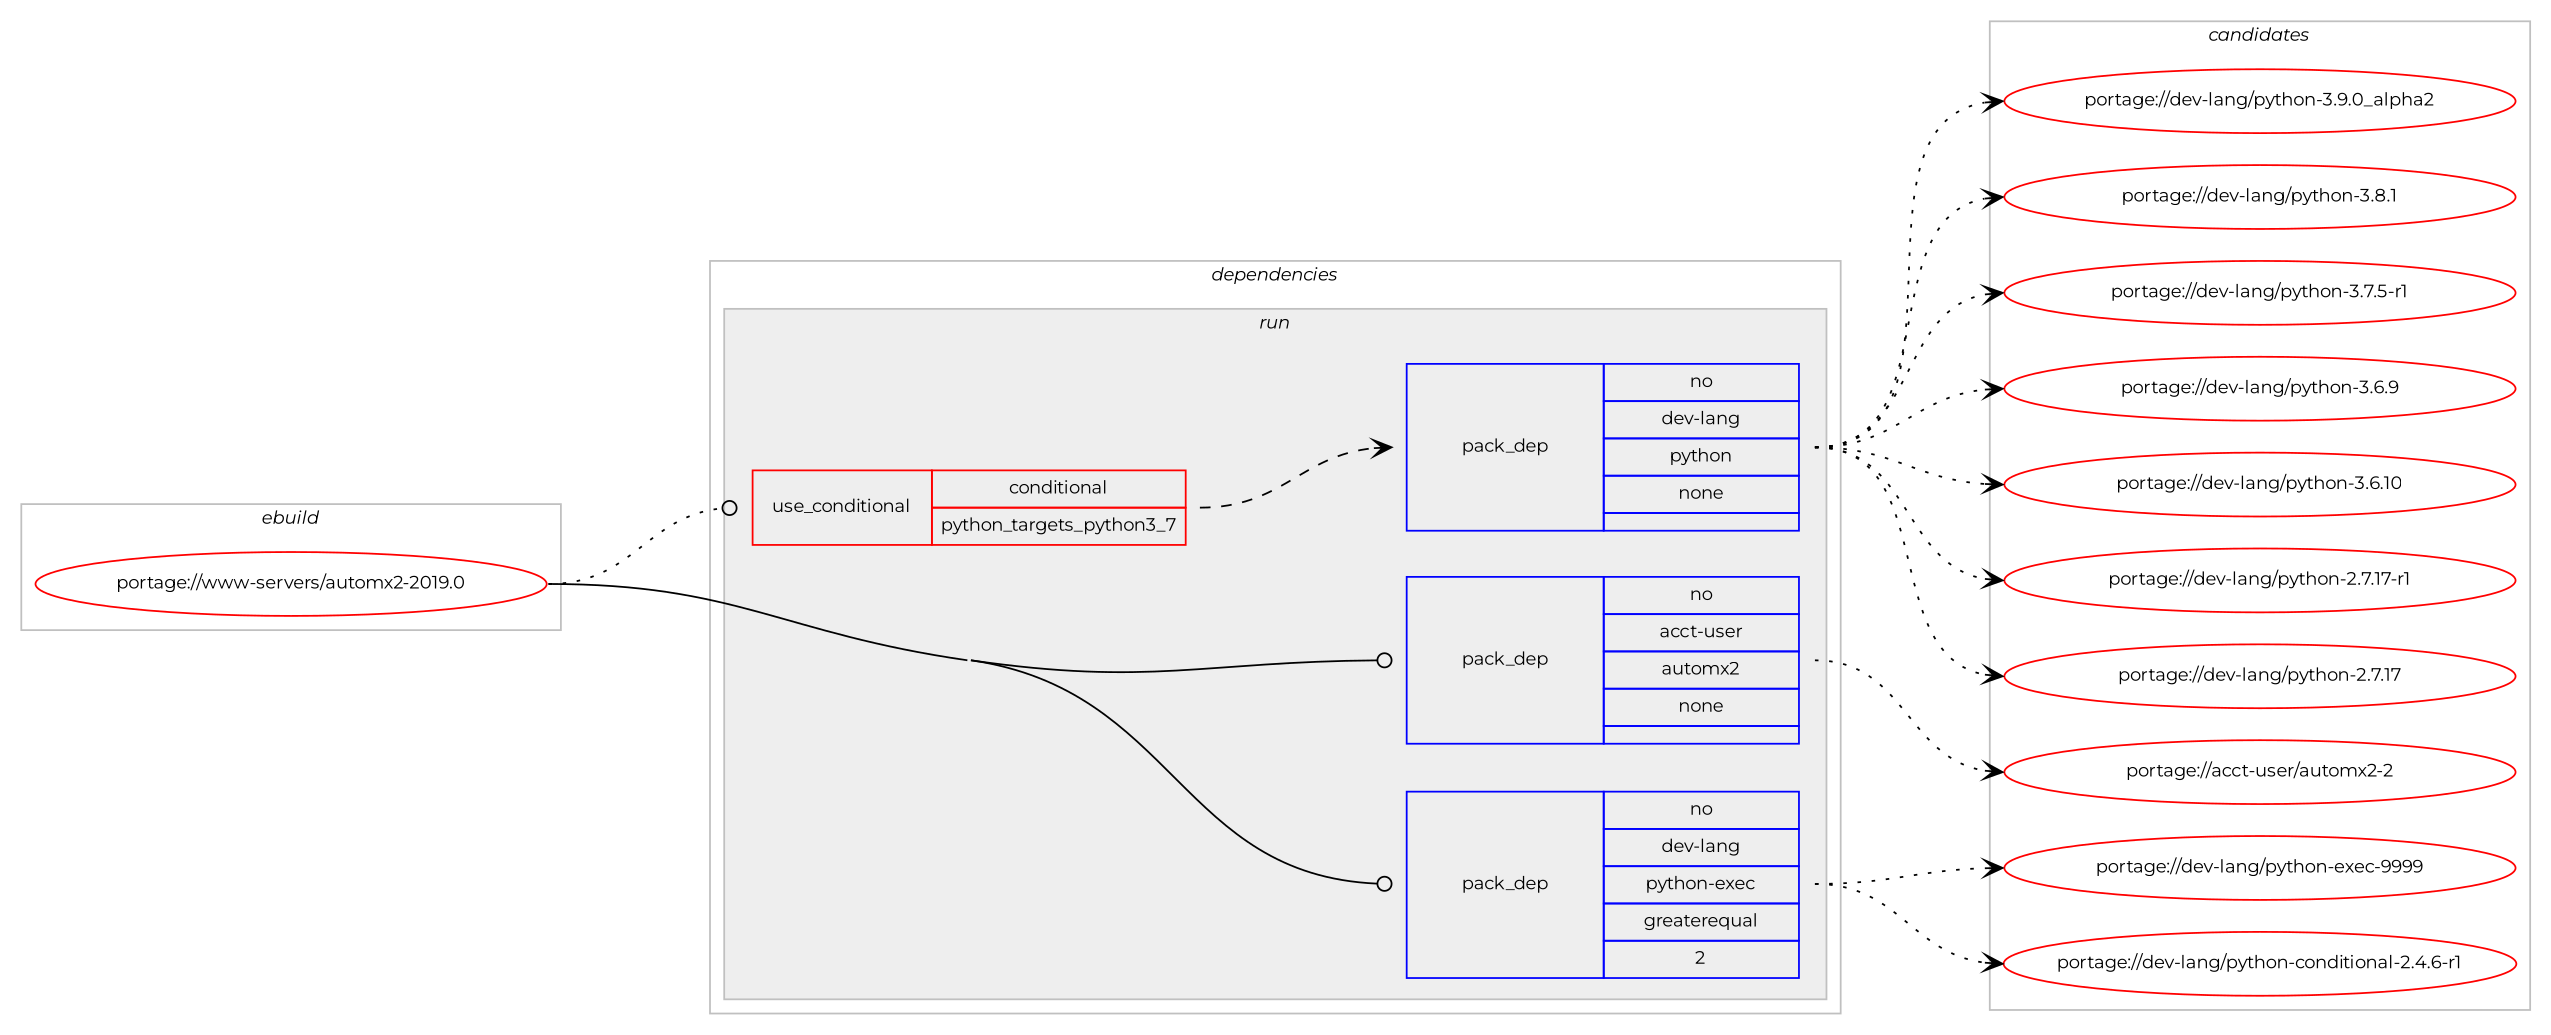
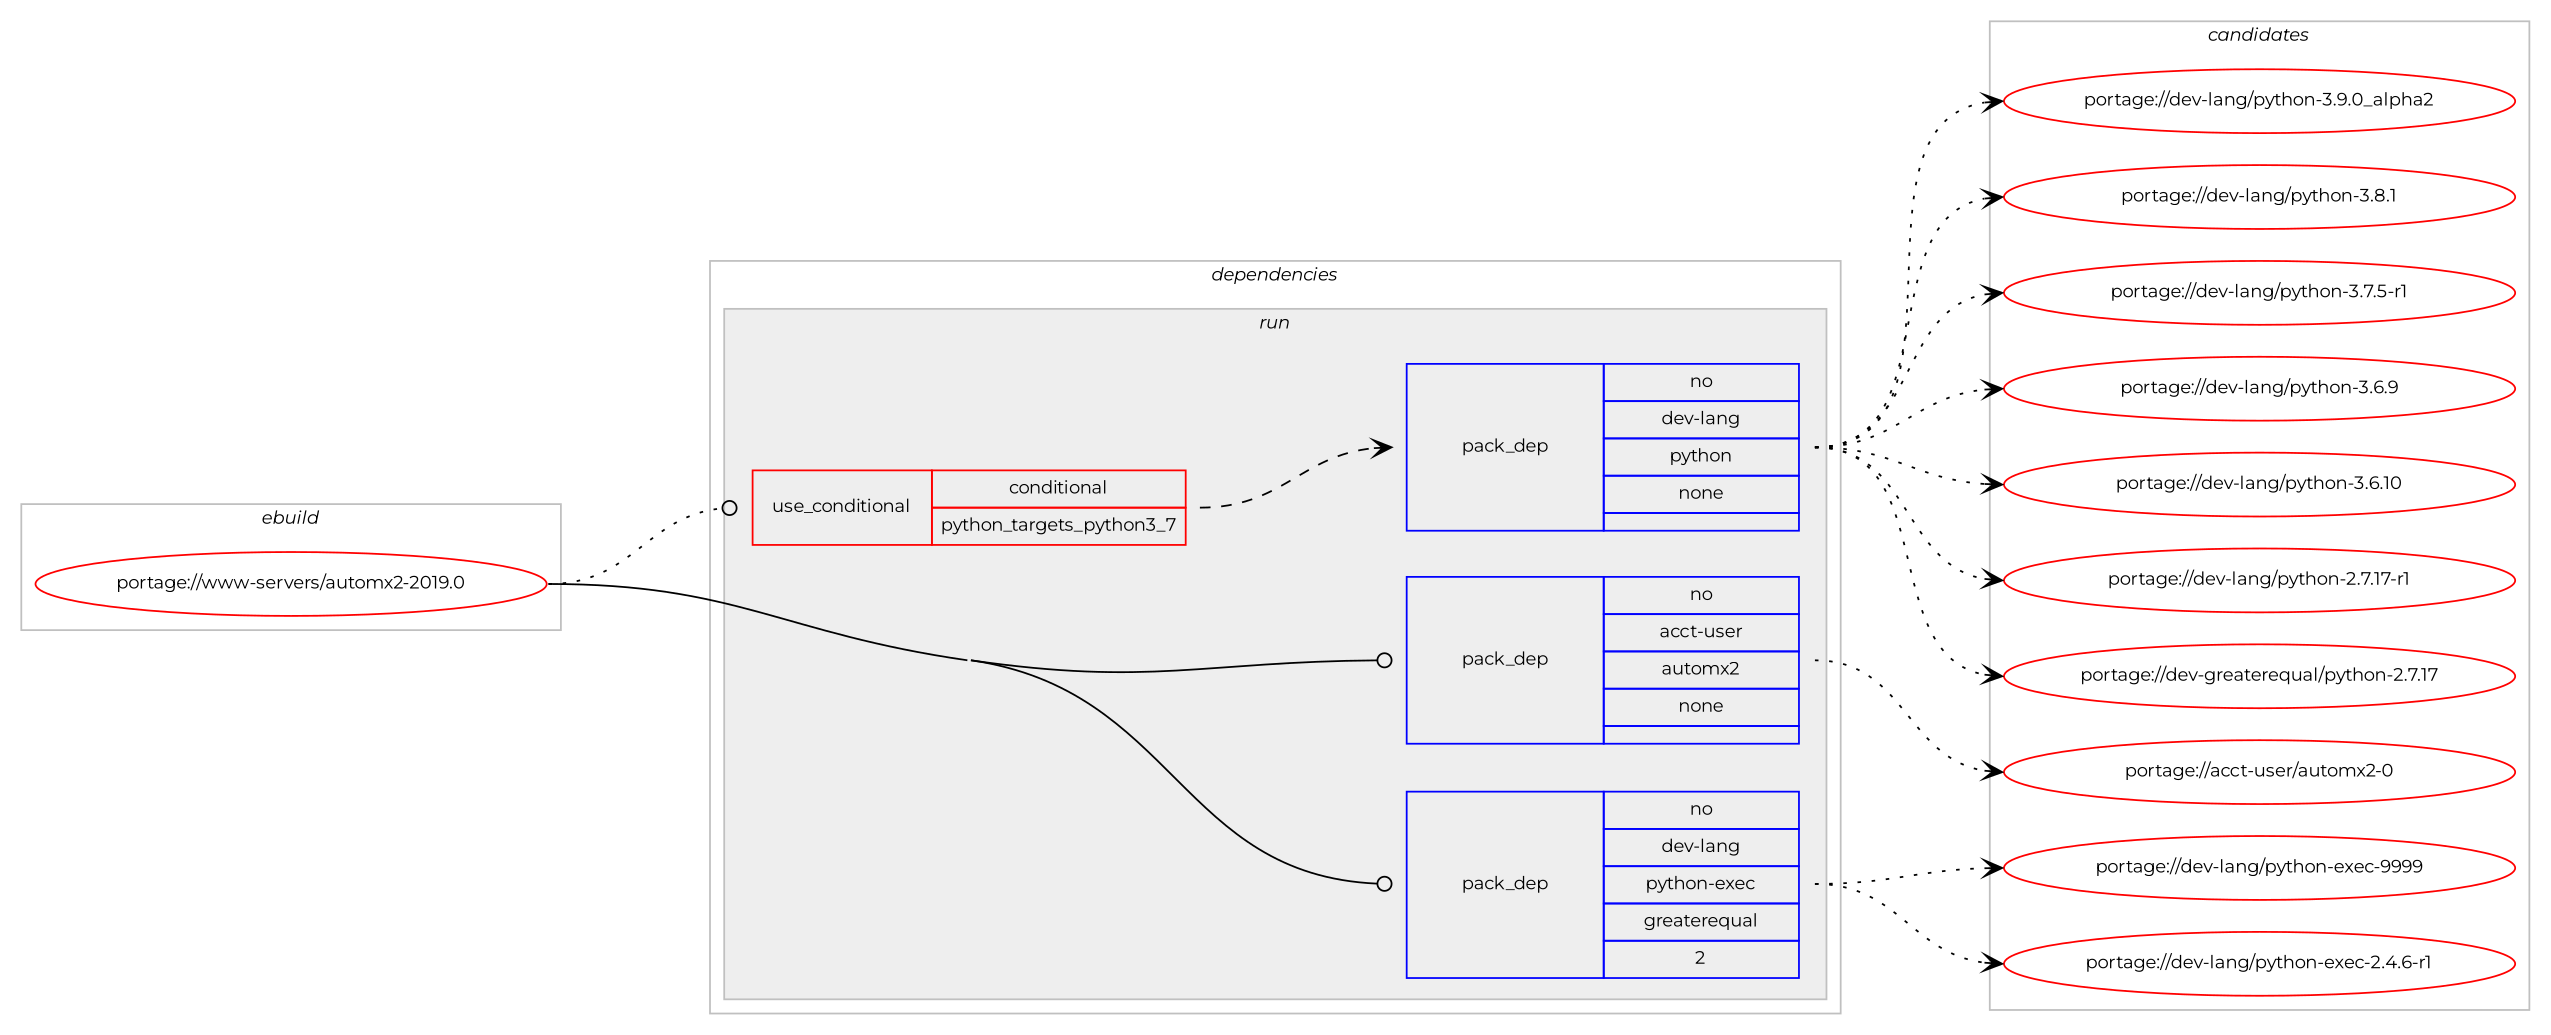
(2260, 676) -> (2260, 676)
(2260, 772) -> (2260, 772)
(2260, 964) -> (2260, 964)
